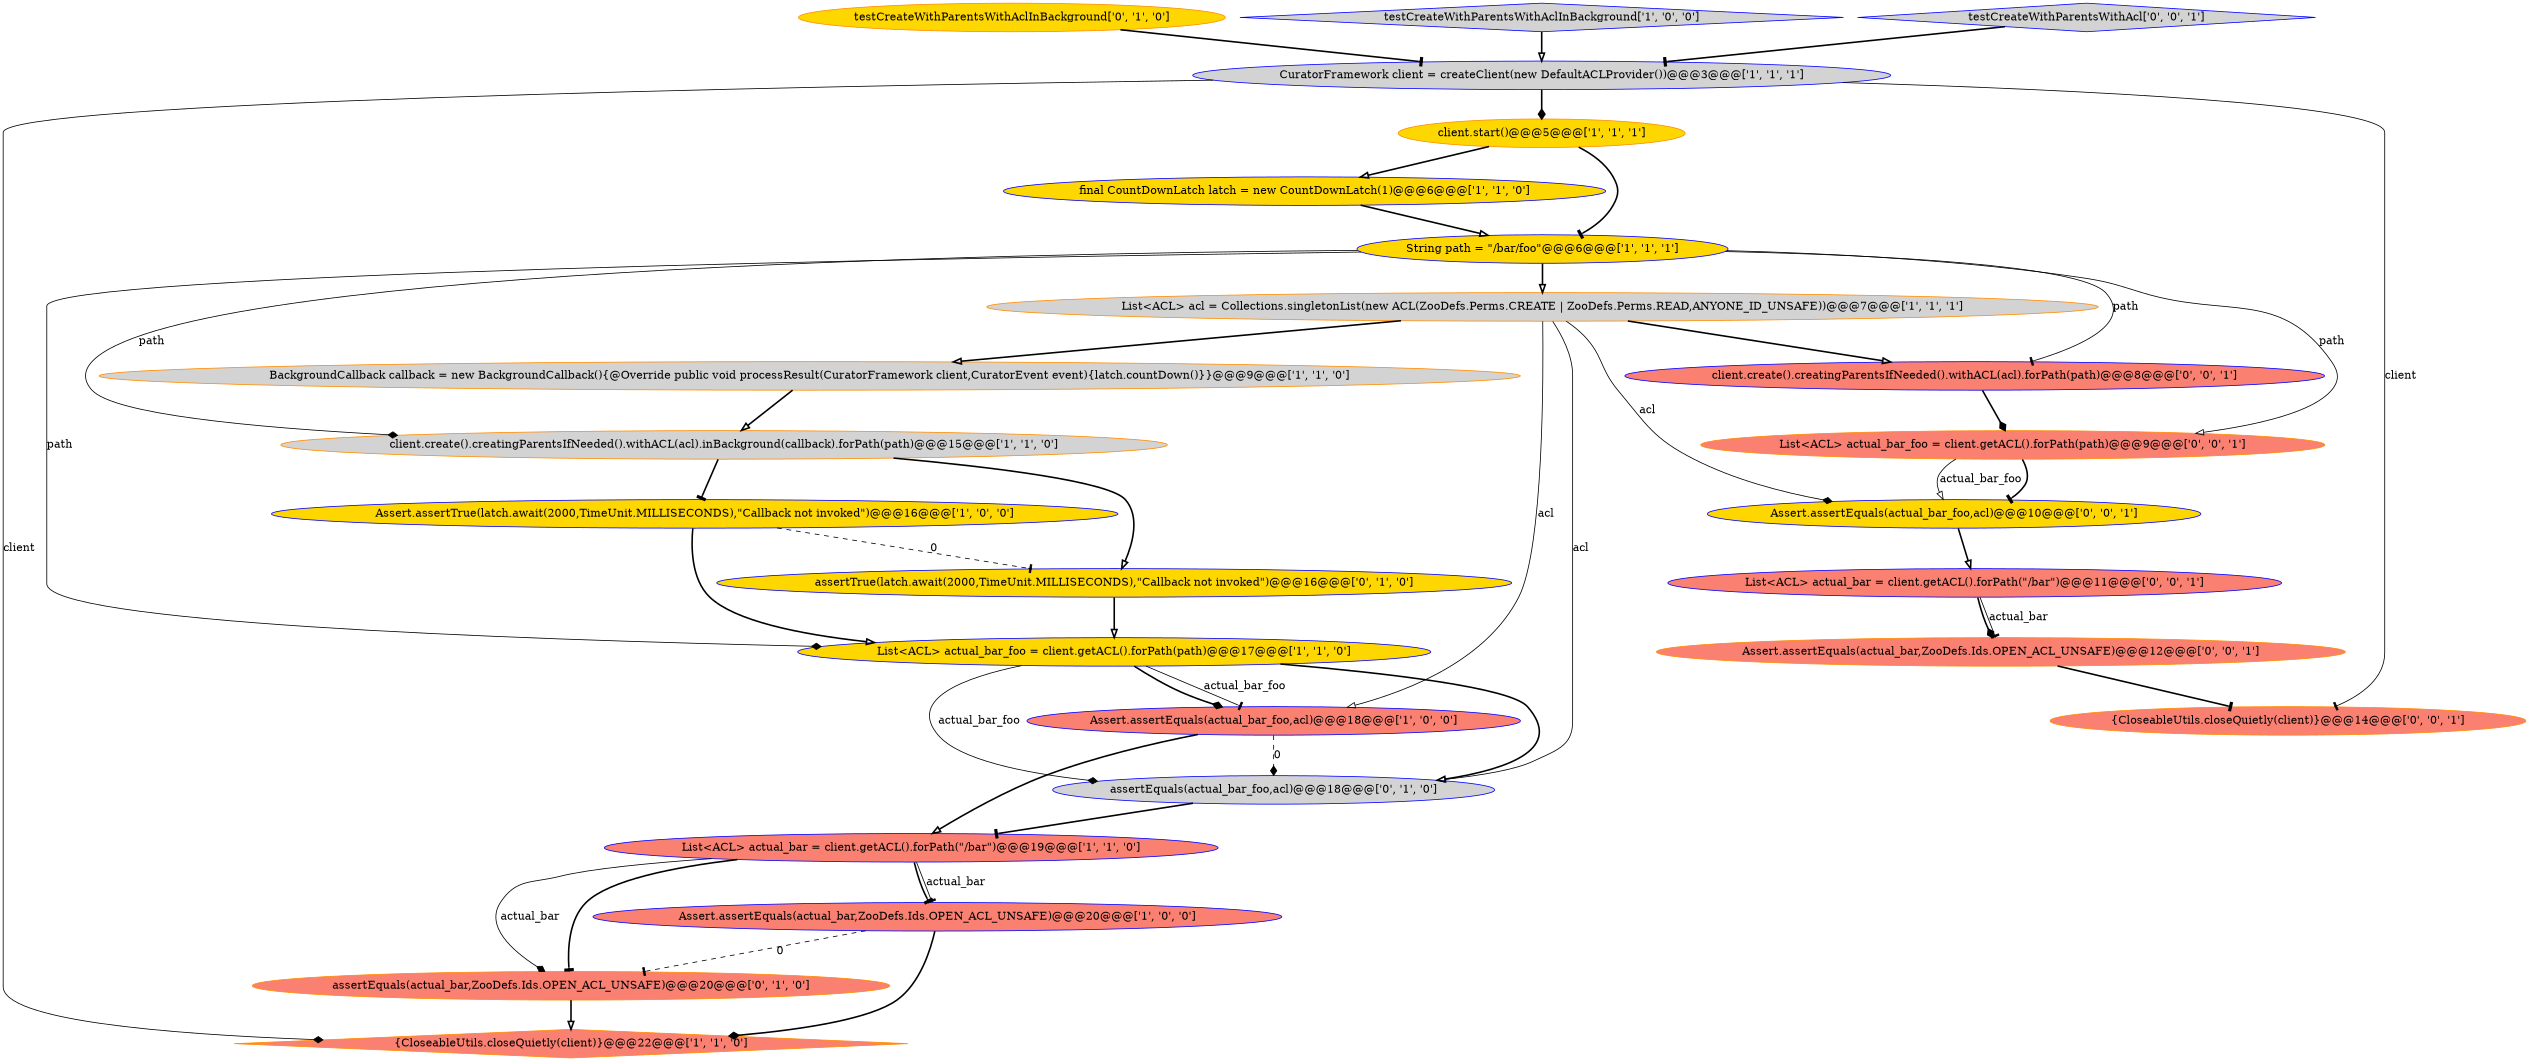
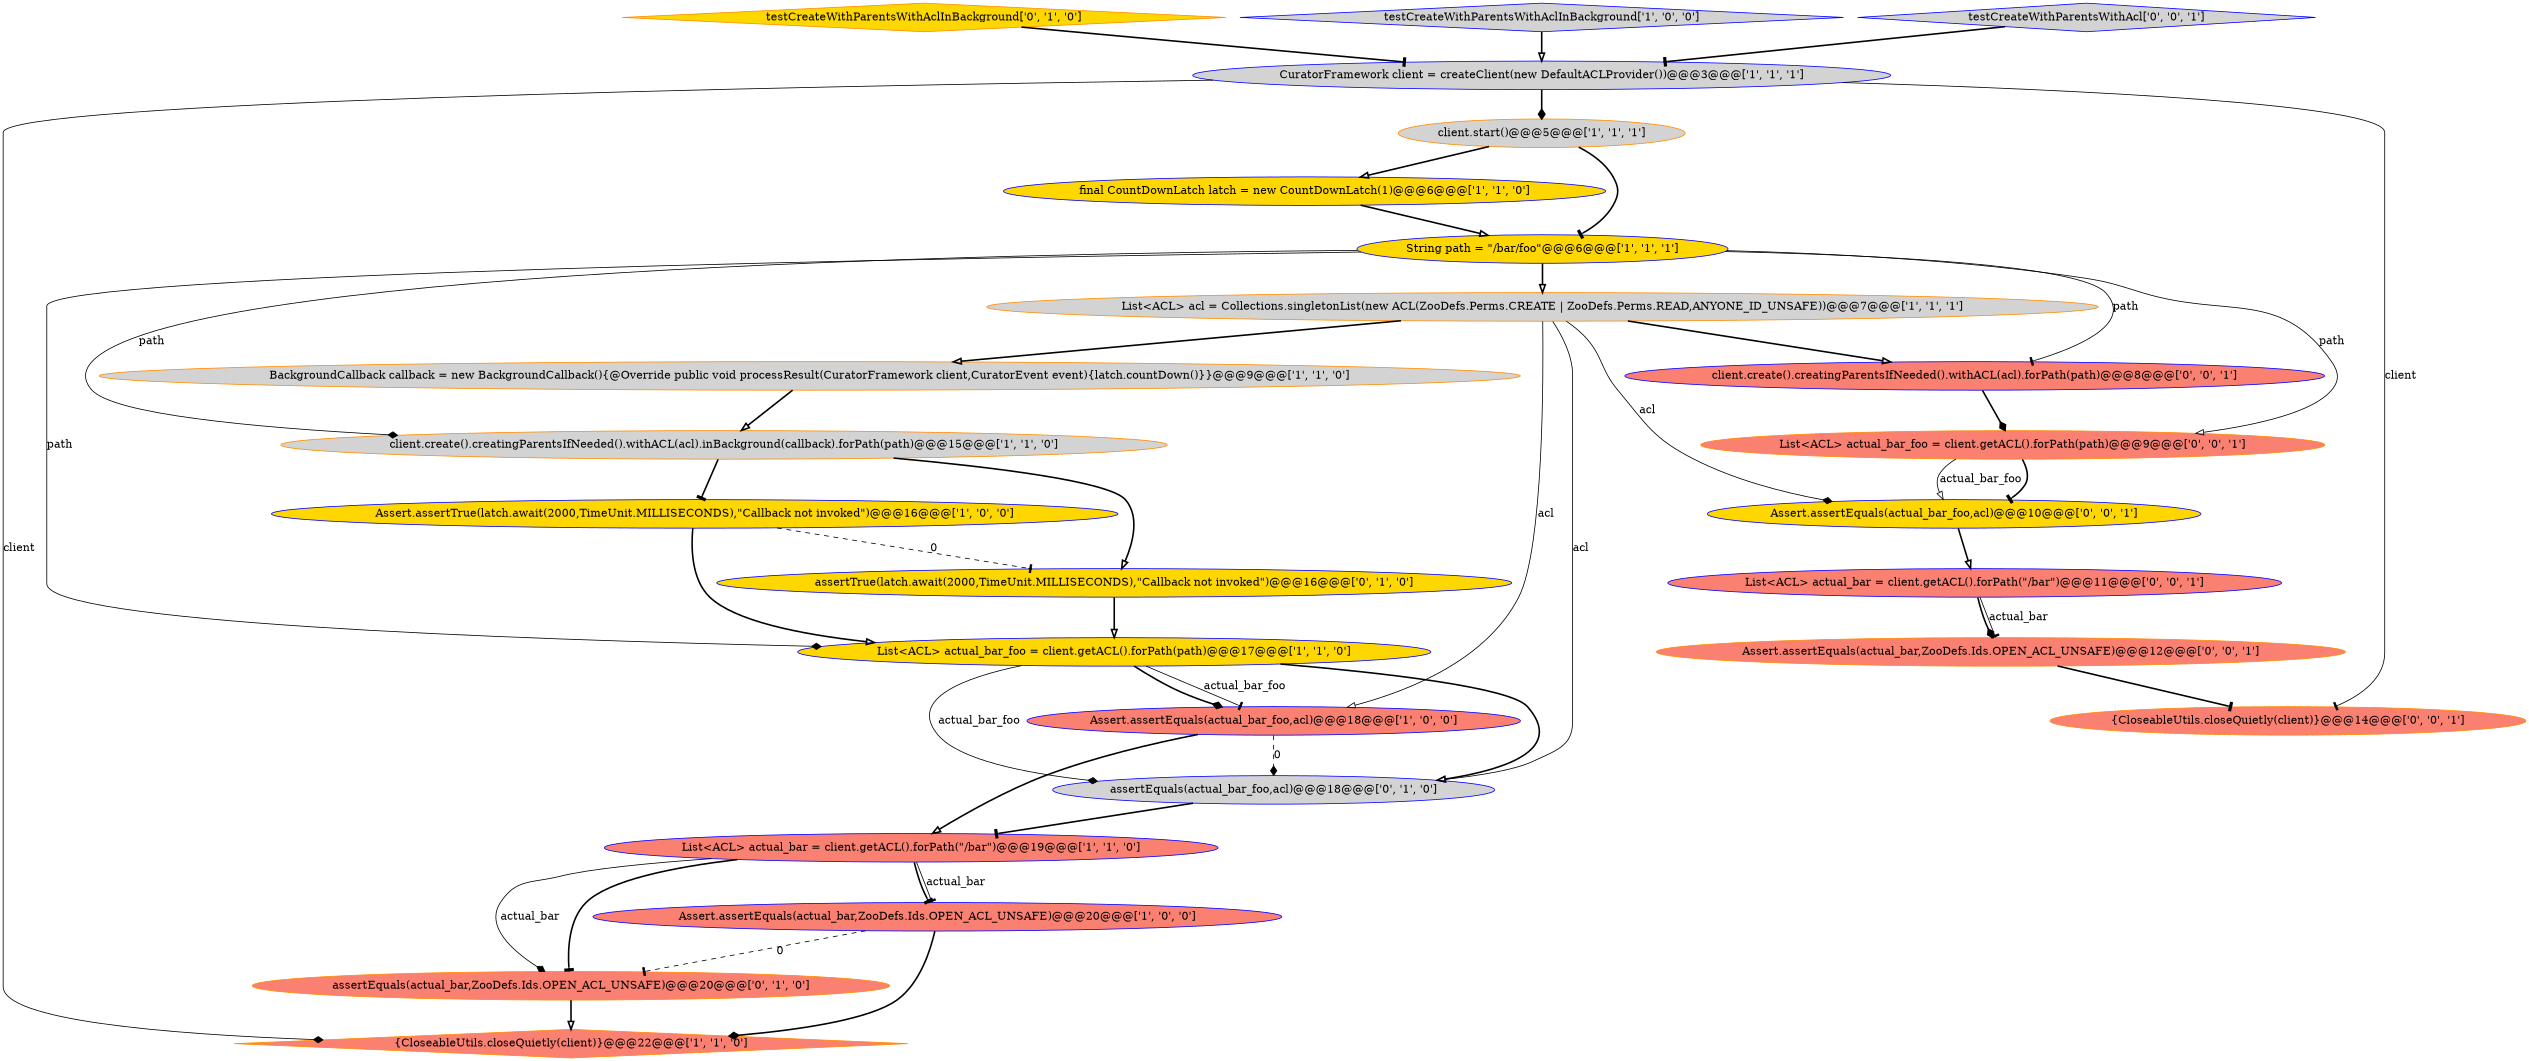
(1012, 17) -> (924, 17)
(1542, 133) -> (1542, 133)
